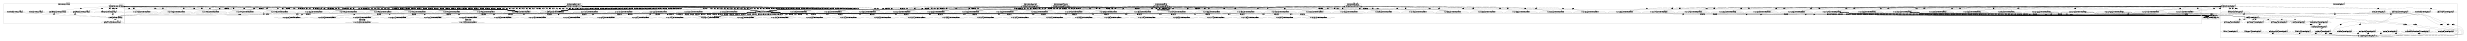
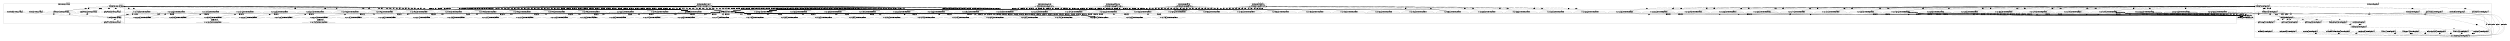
none -> (1969, 12)
